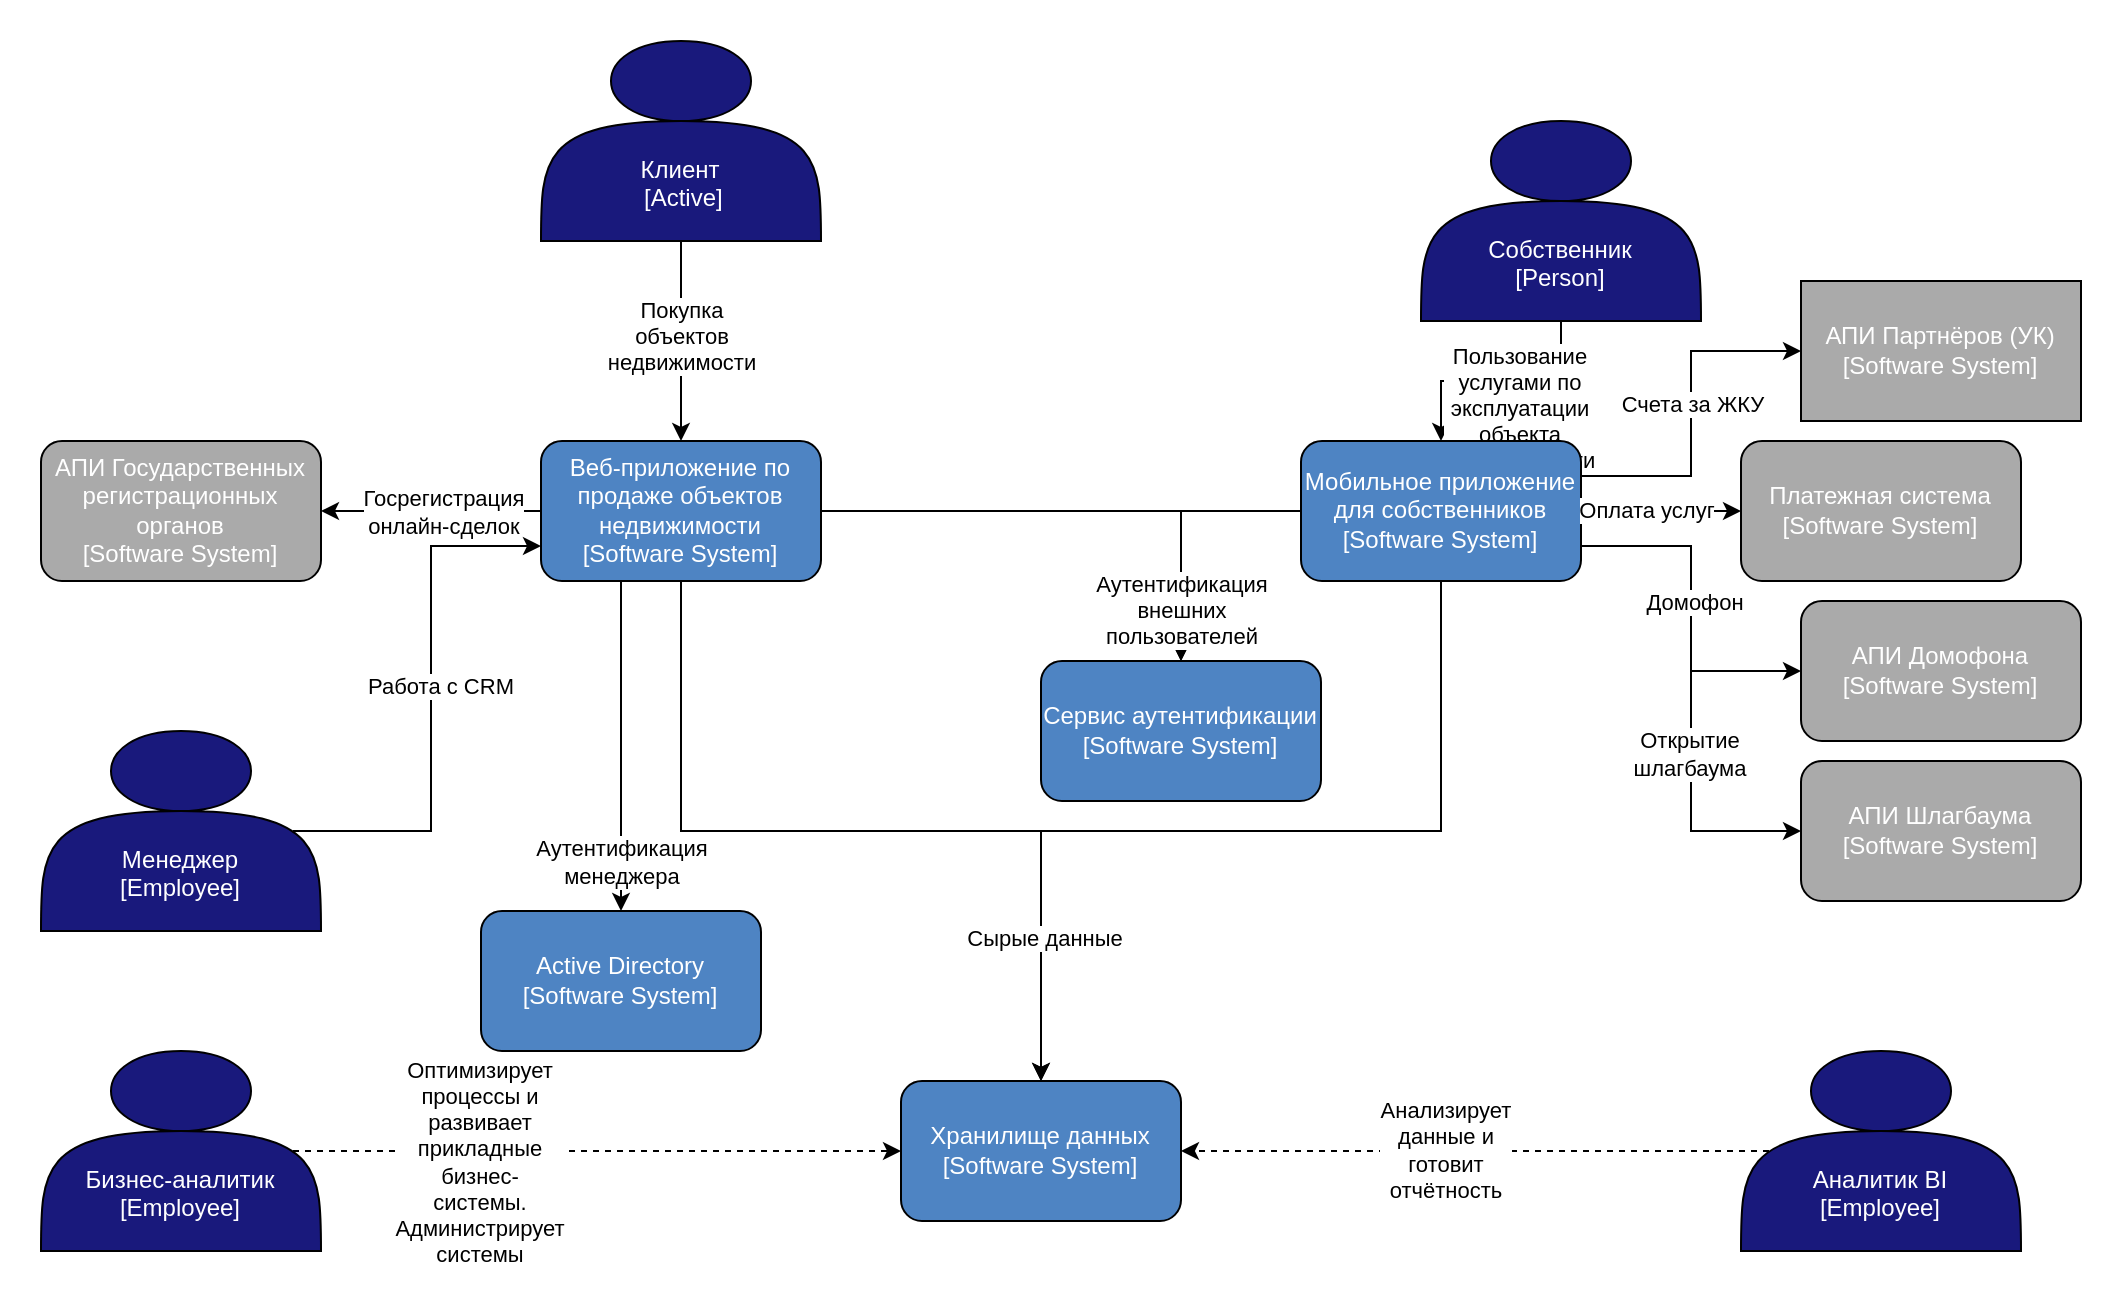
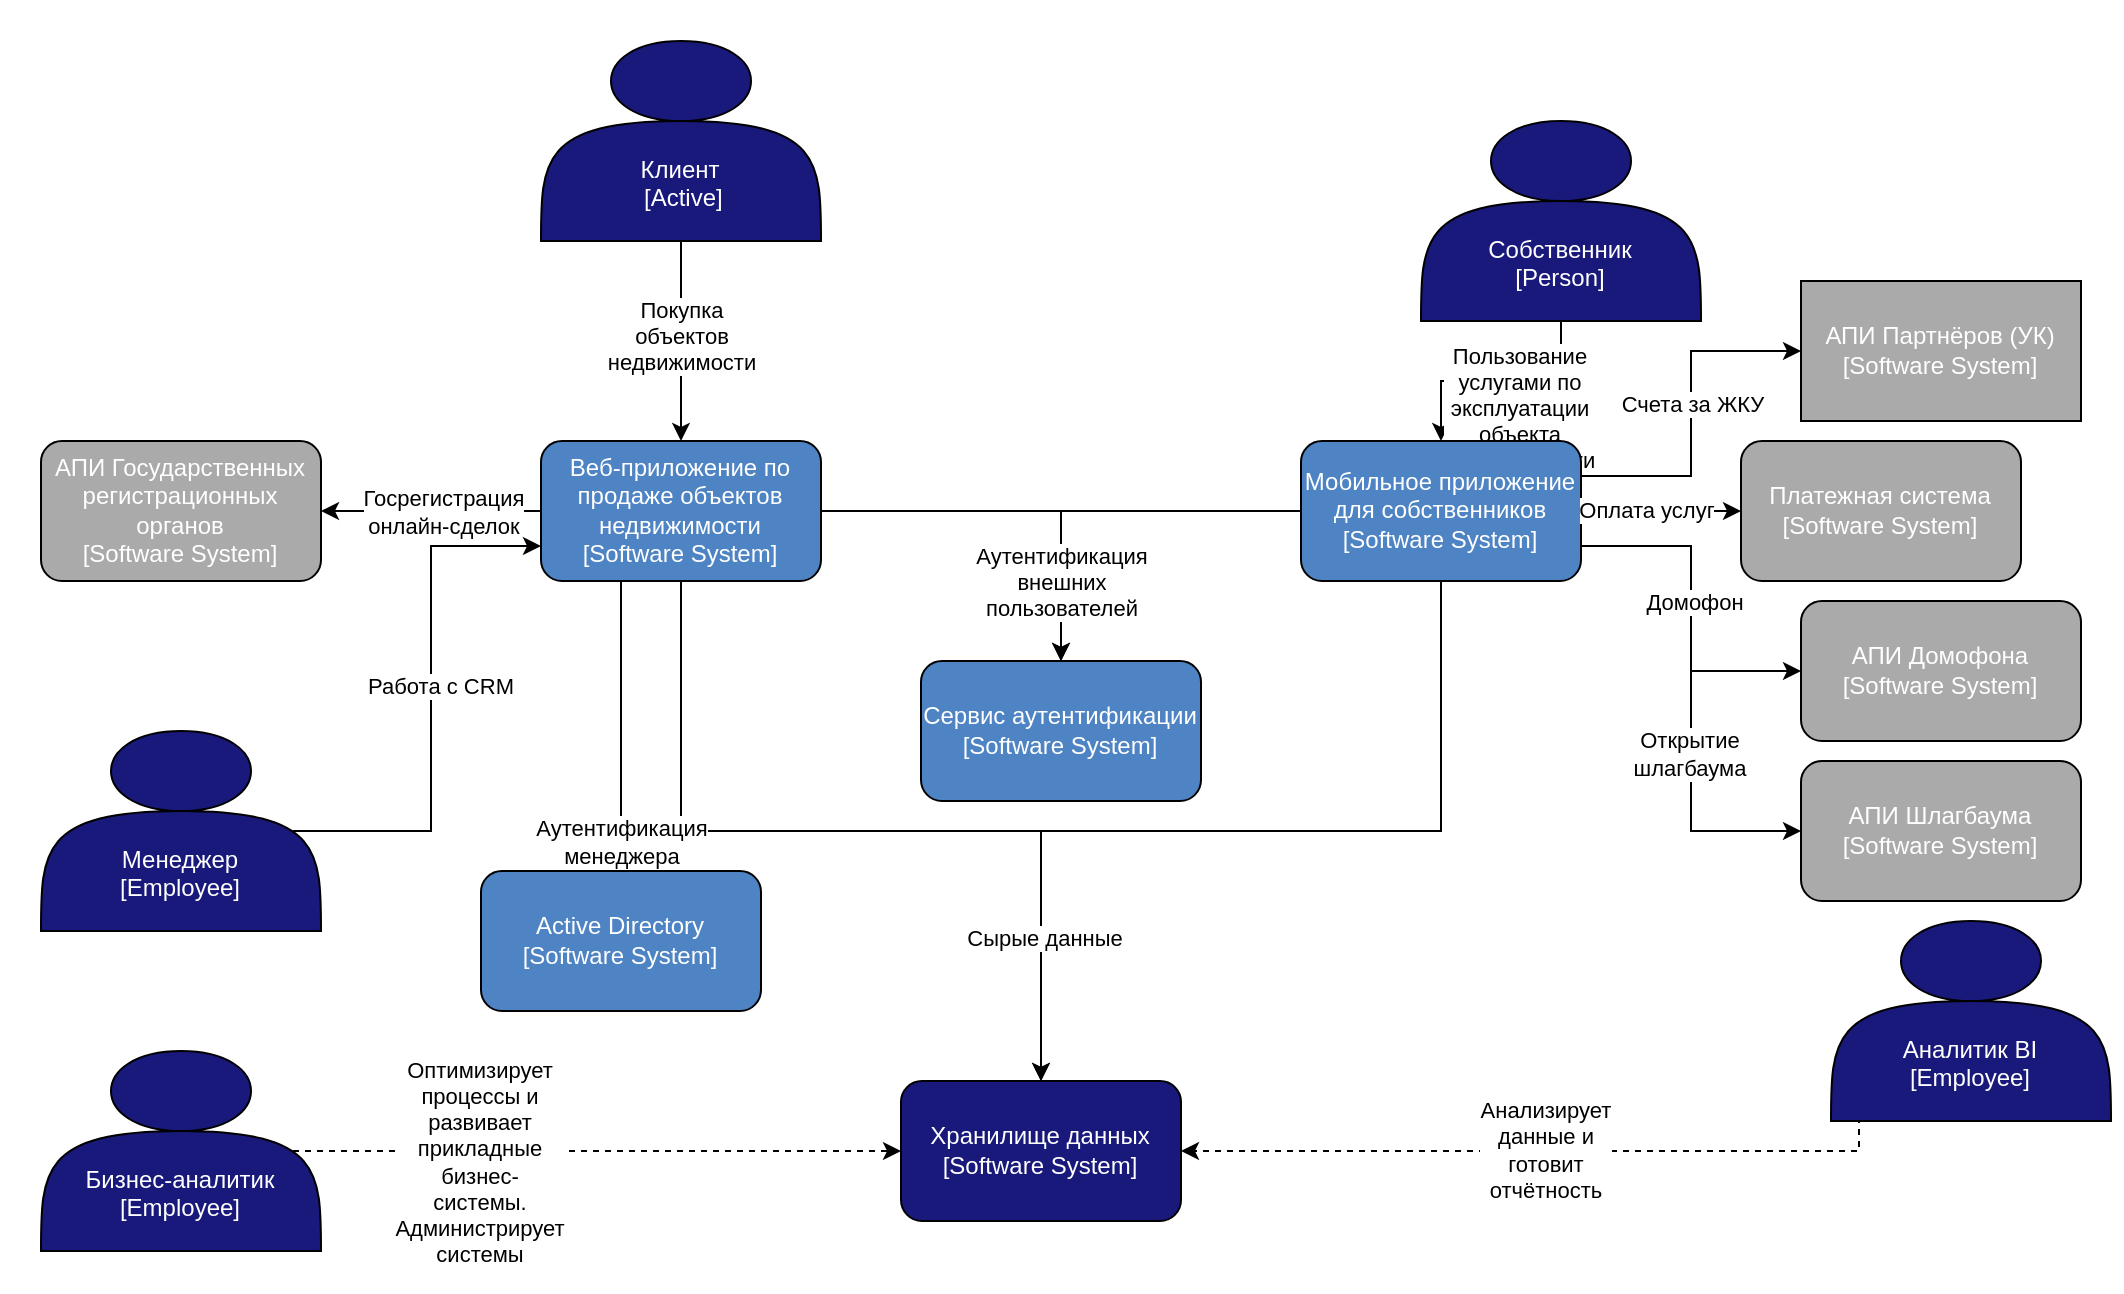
(1181, 731) -> (1061, 731)
(621, 981) -> (621, 941)
(1041, 1151) -> (1041, 1151)
(1881, 1151) -> (1971, 1021)
